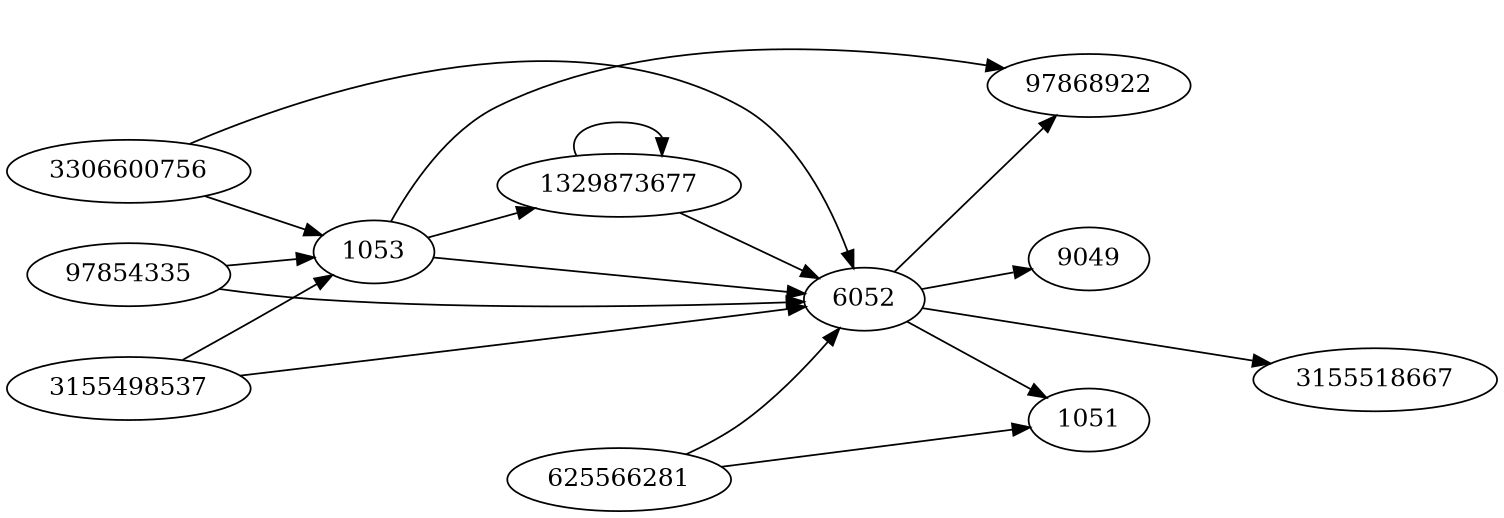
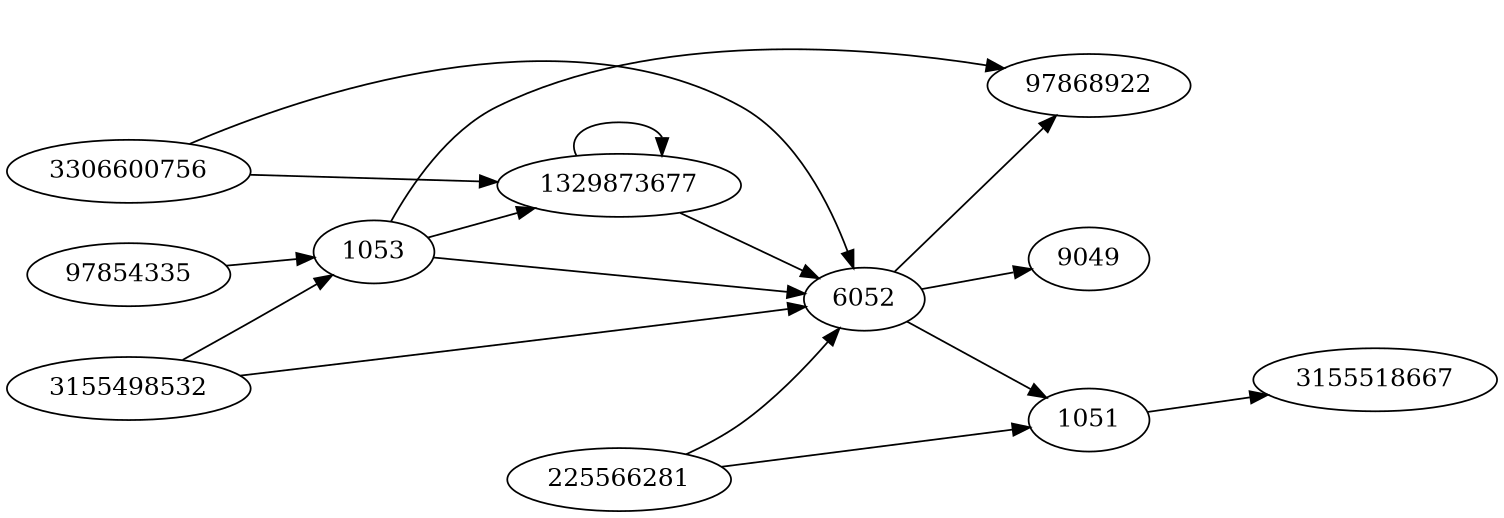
(255, 213) -> (365, 178)
(502, 306) -> none
(1088, 334) -> (1199, 405)
(129, 389) -> (129, 389)
(619, 480) -> (619, 480)
